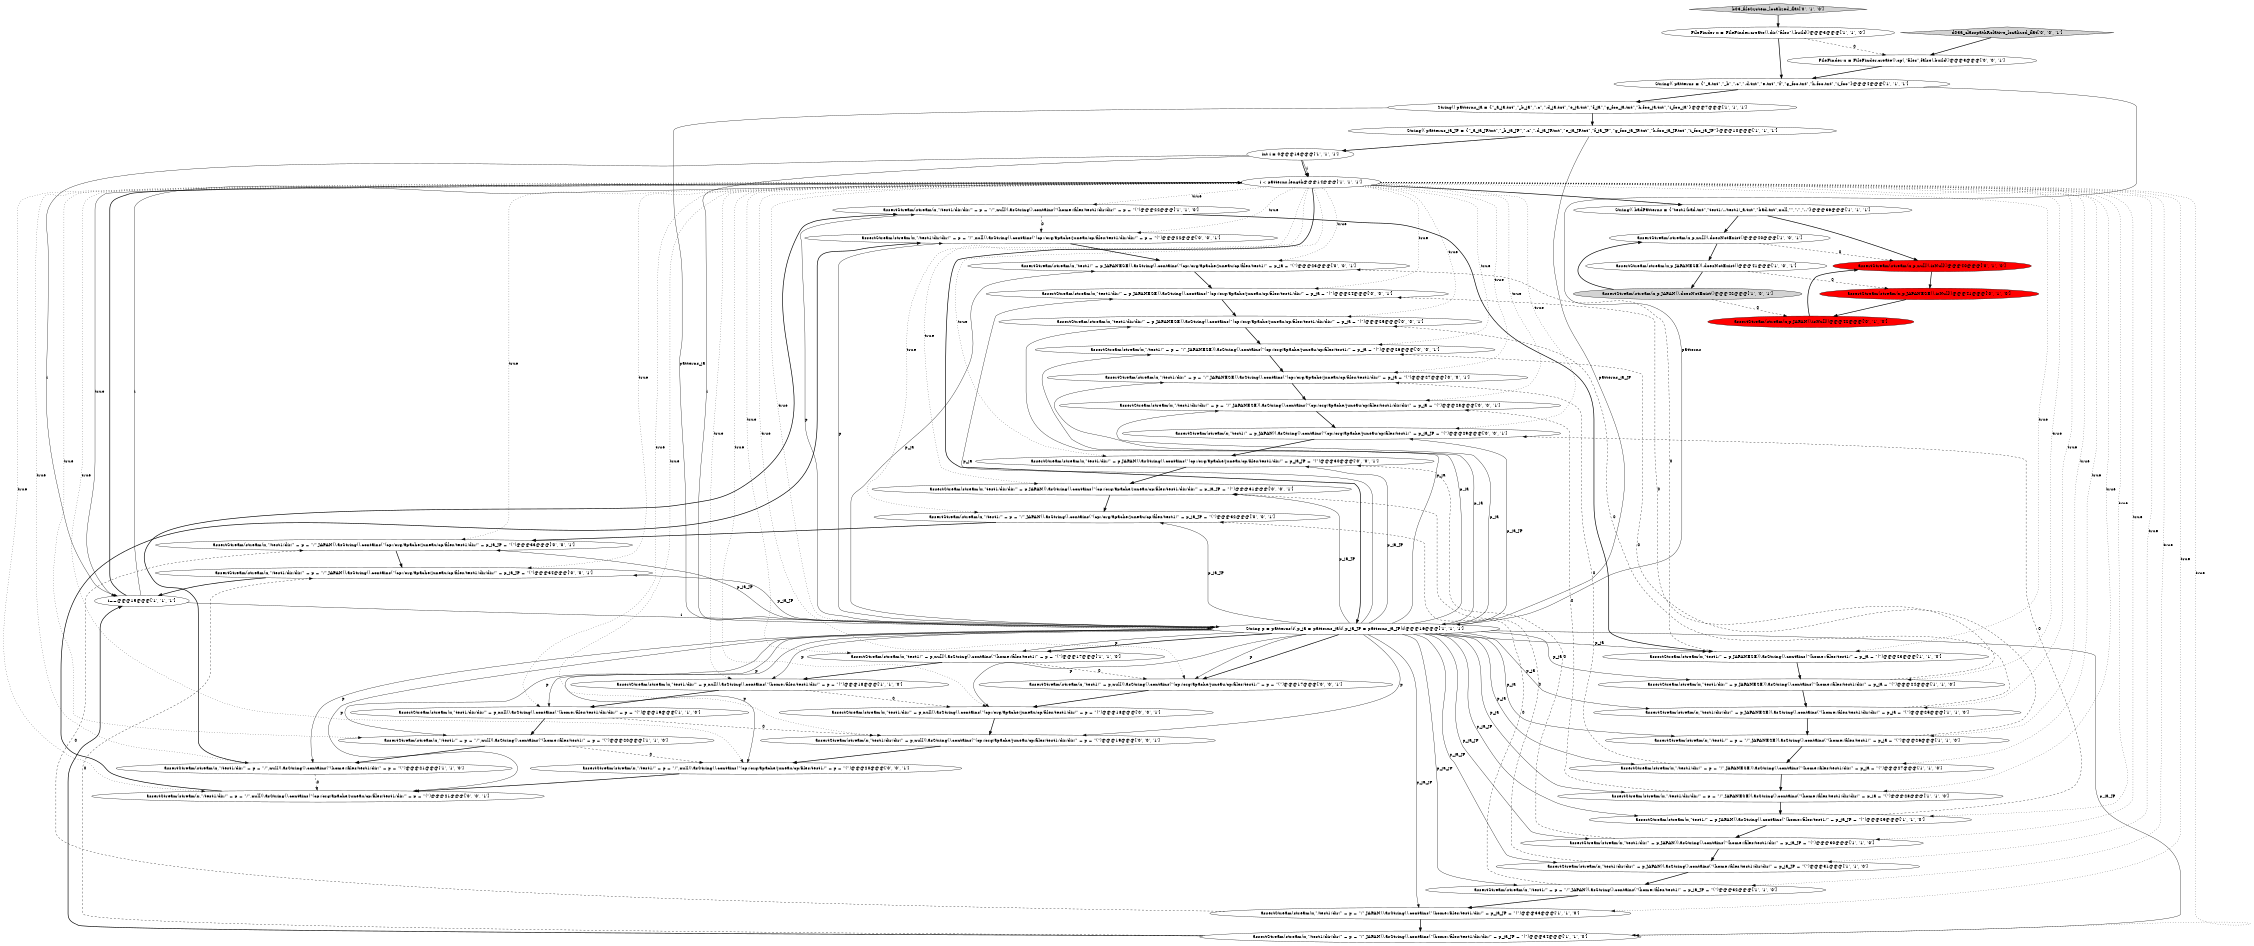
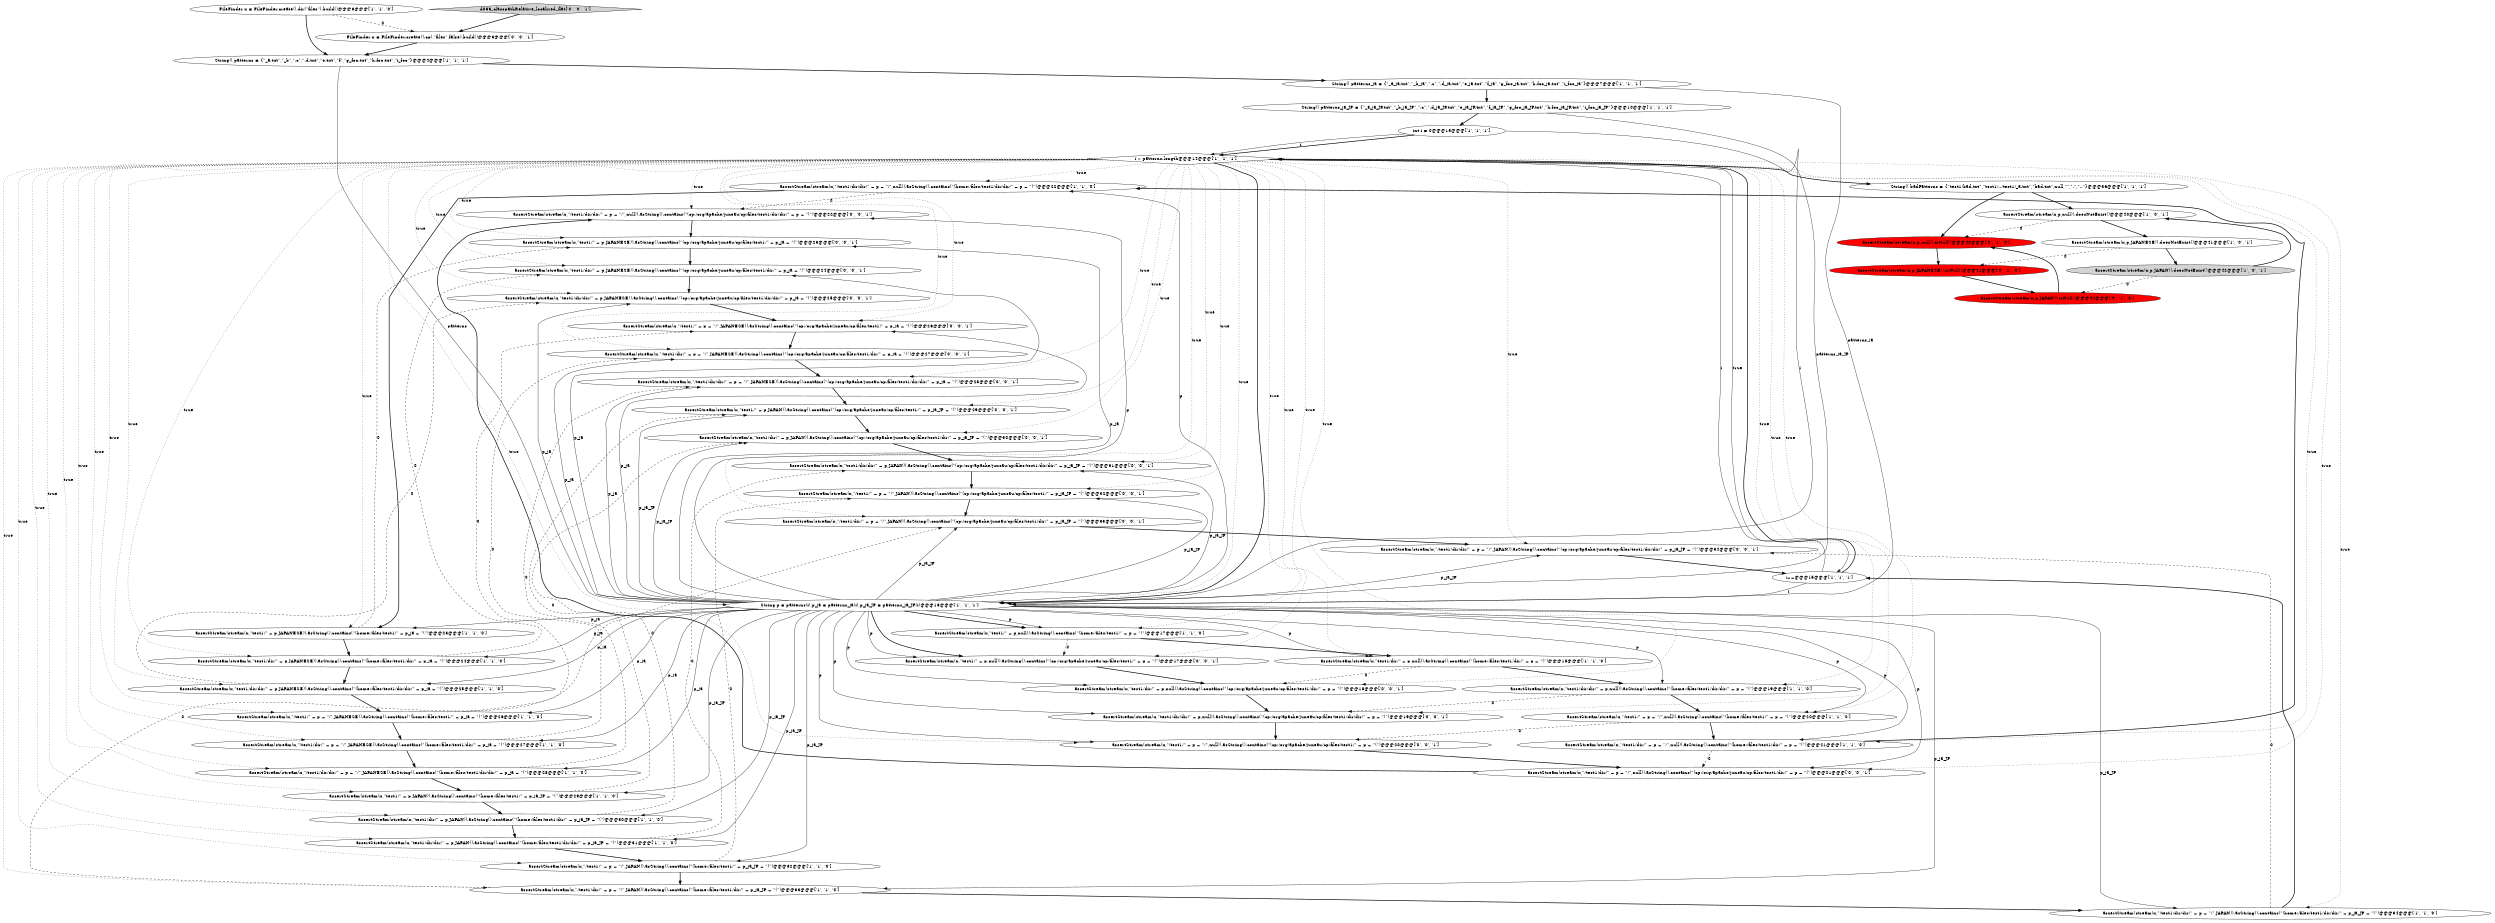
(1778, 9) -> none
(439, 164) -> none
(1311, 182) -> (1186, 159)
